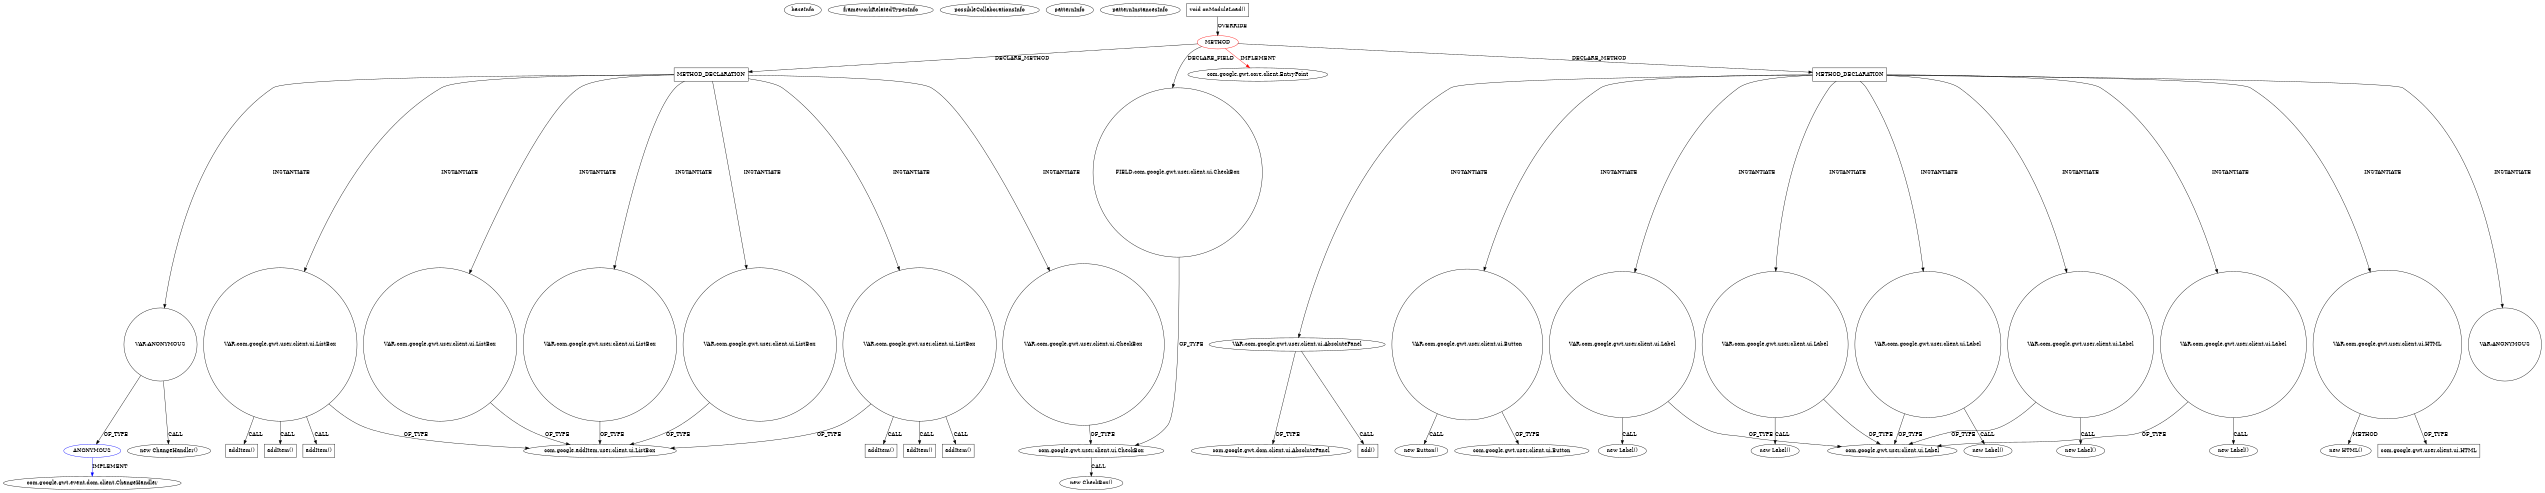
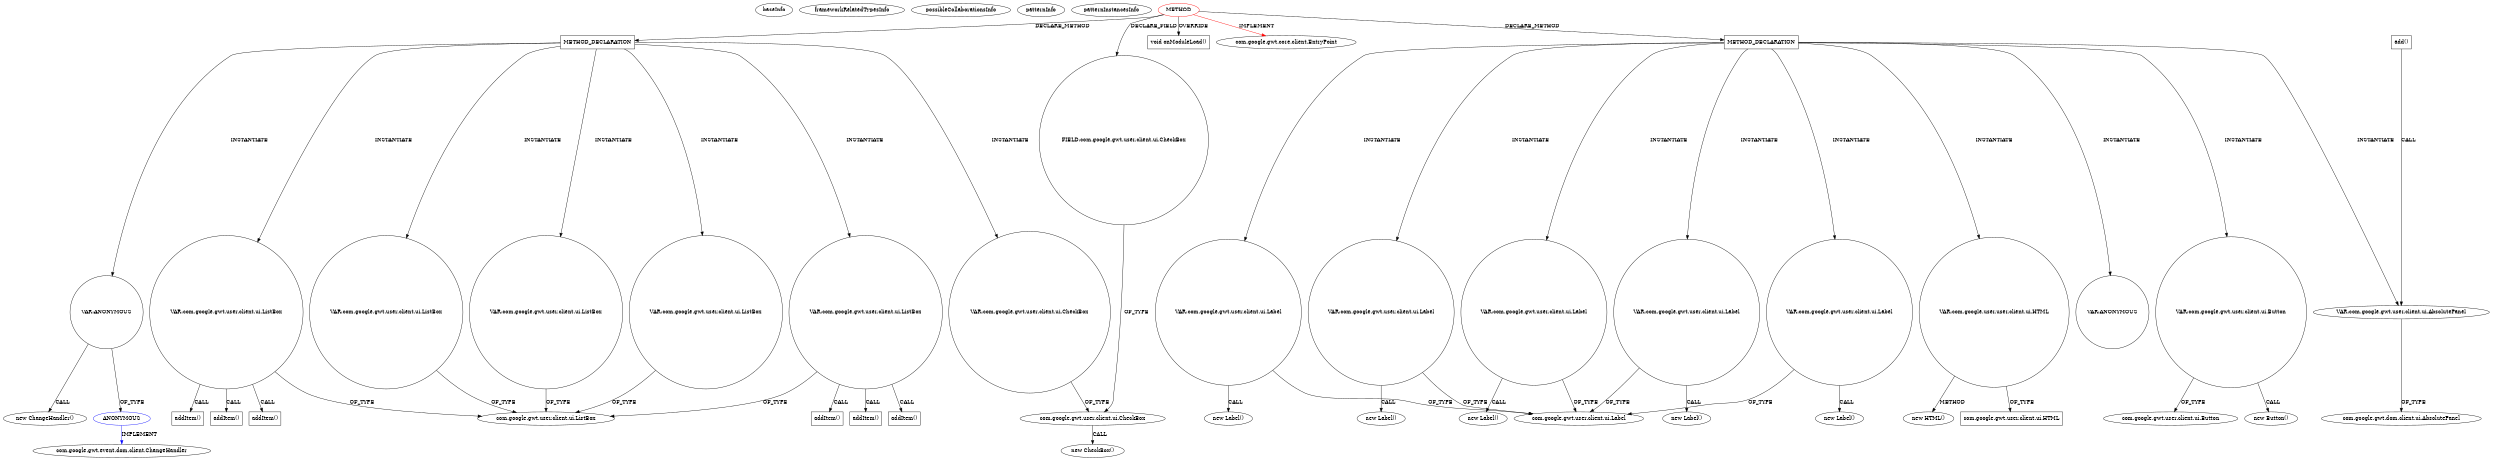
(1218, 24) -> (1179, 24)
(2387, 344) -> (1994, 312)
(1332, 396) -> (2401, 175)
(600, 451) -> (546, 419)
